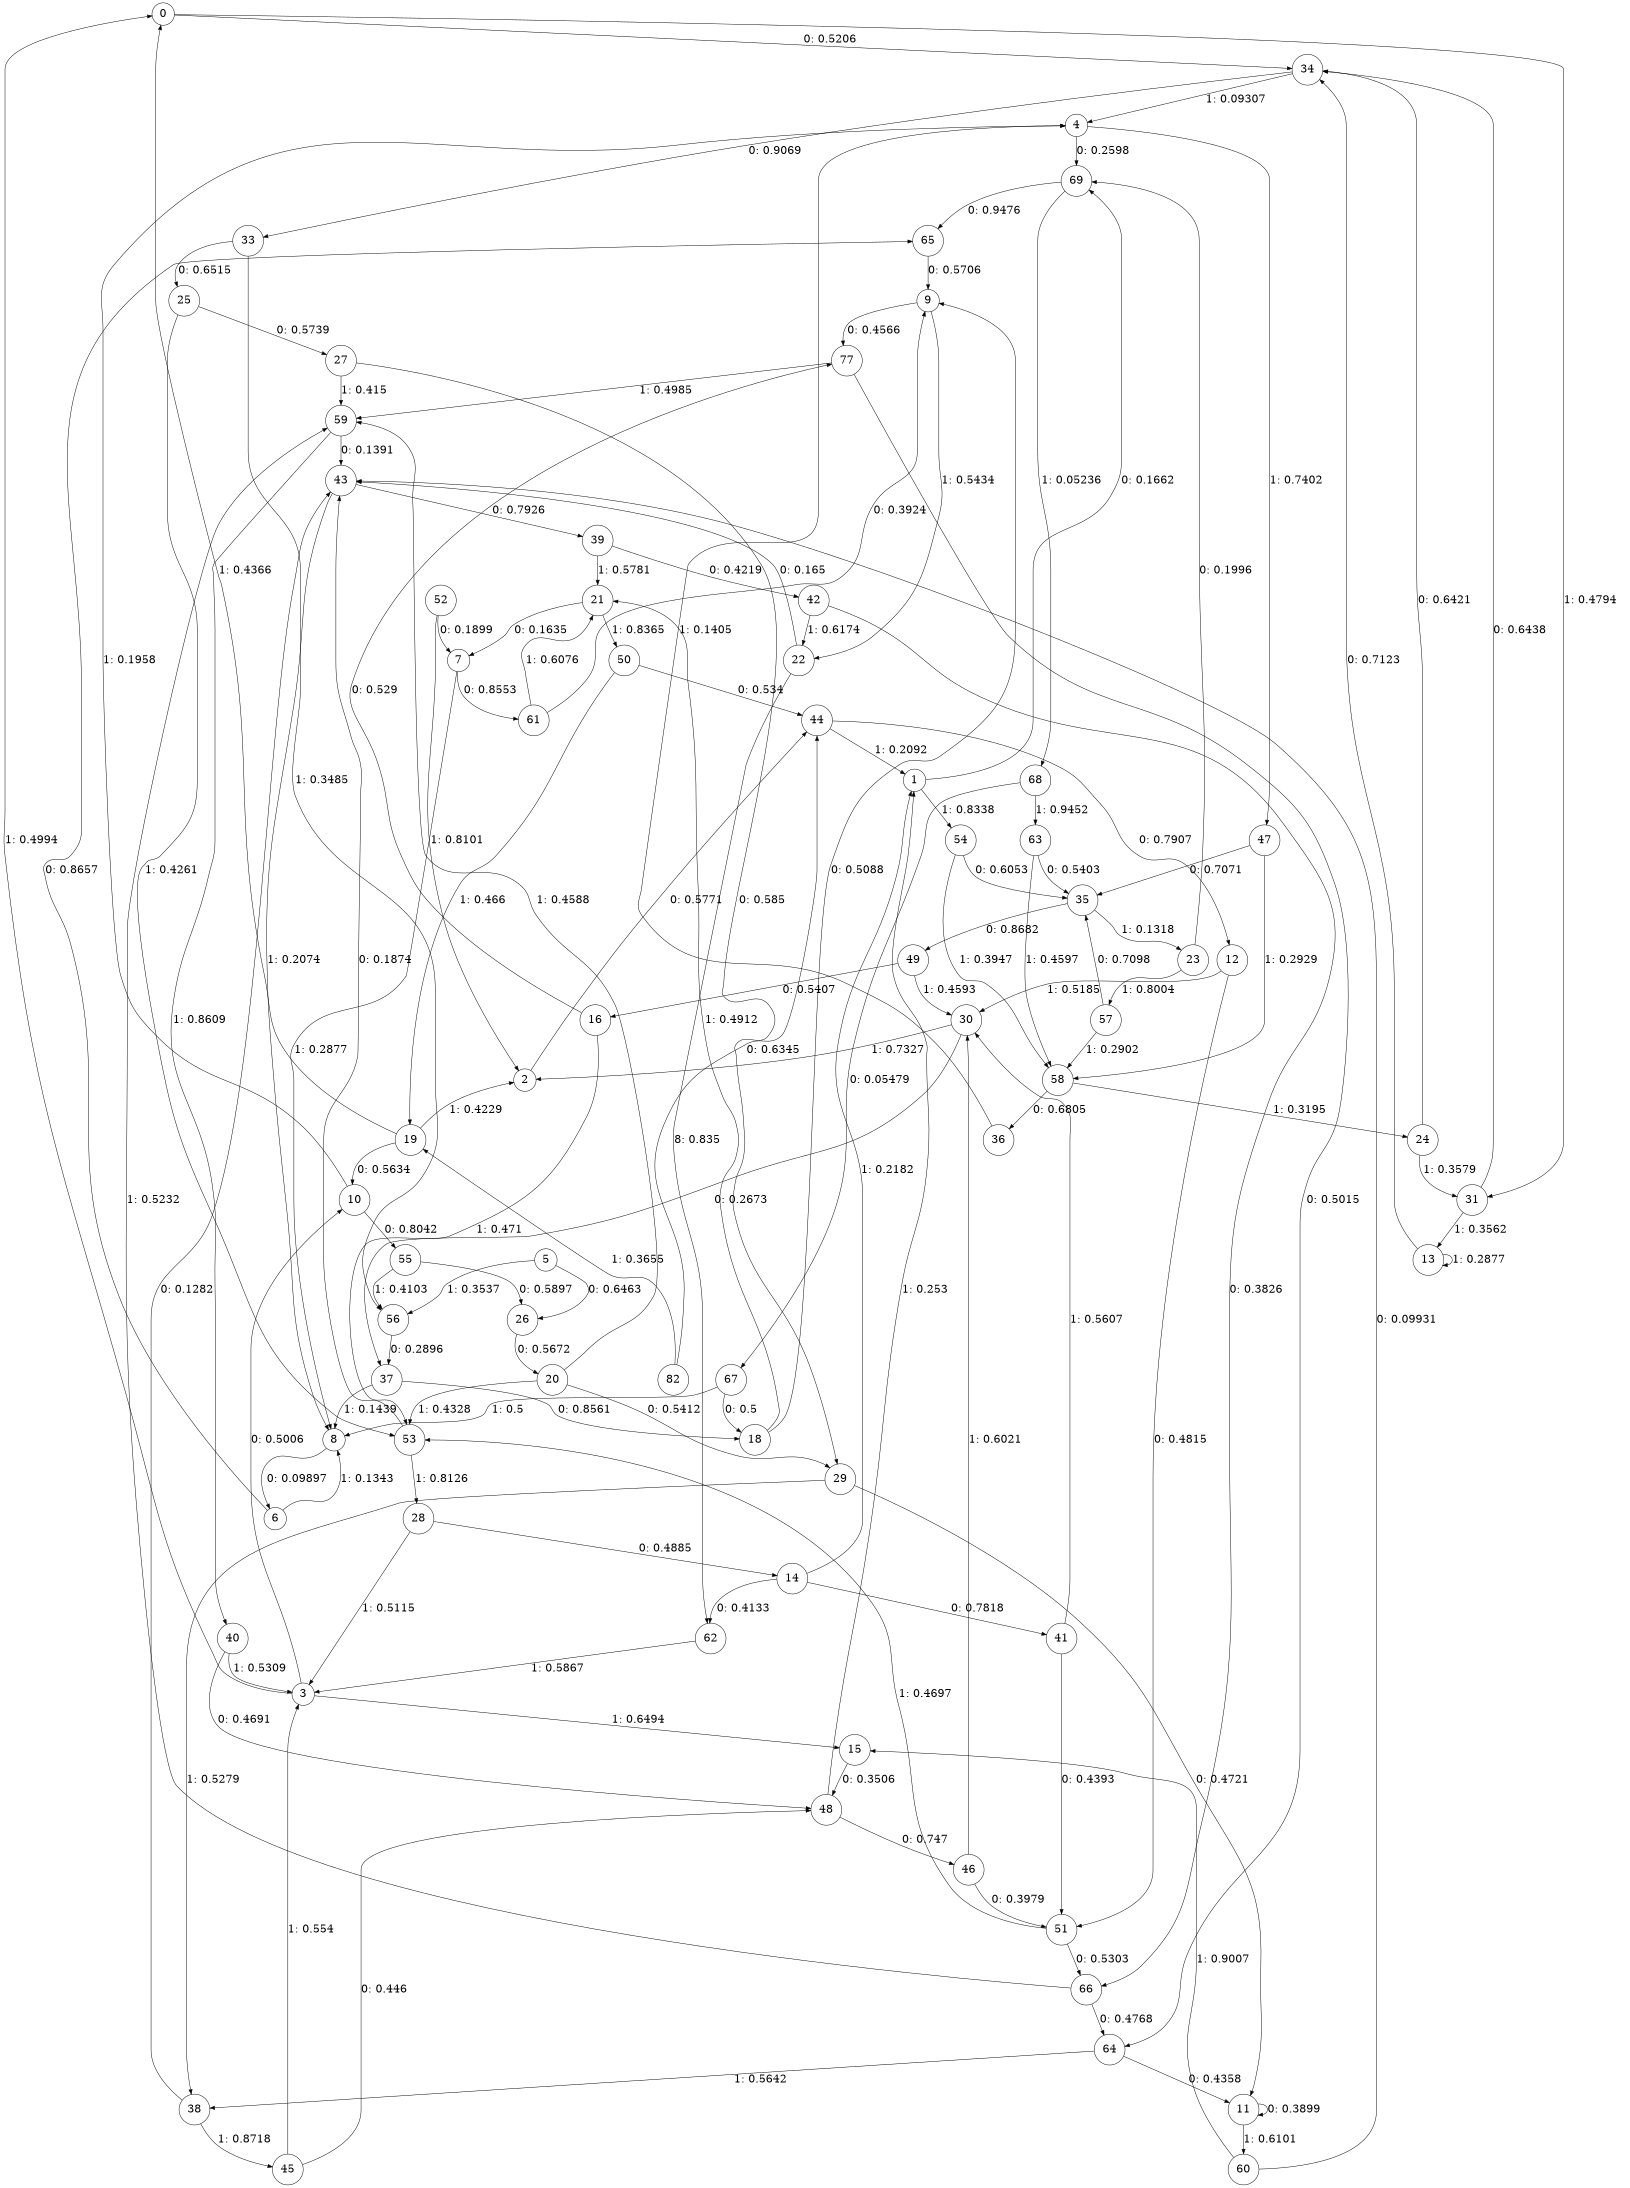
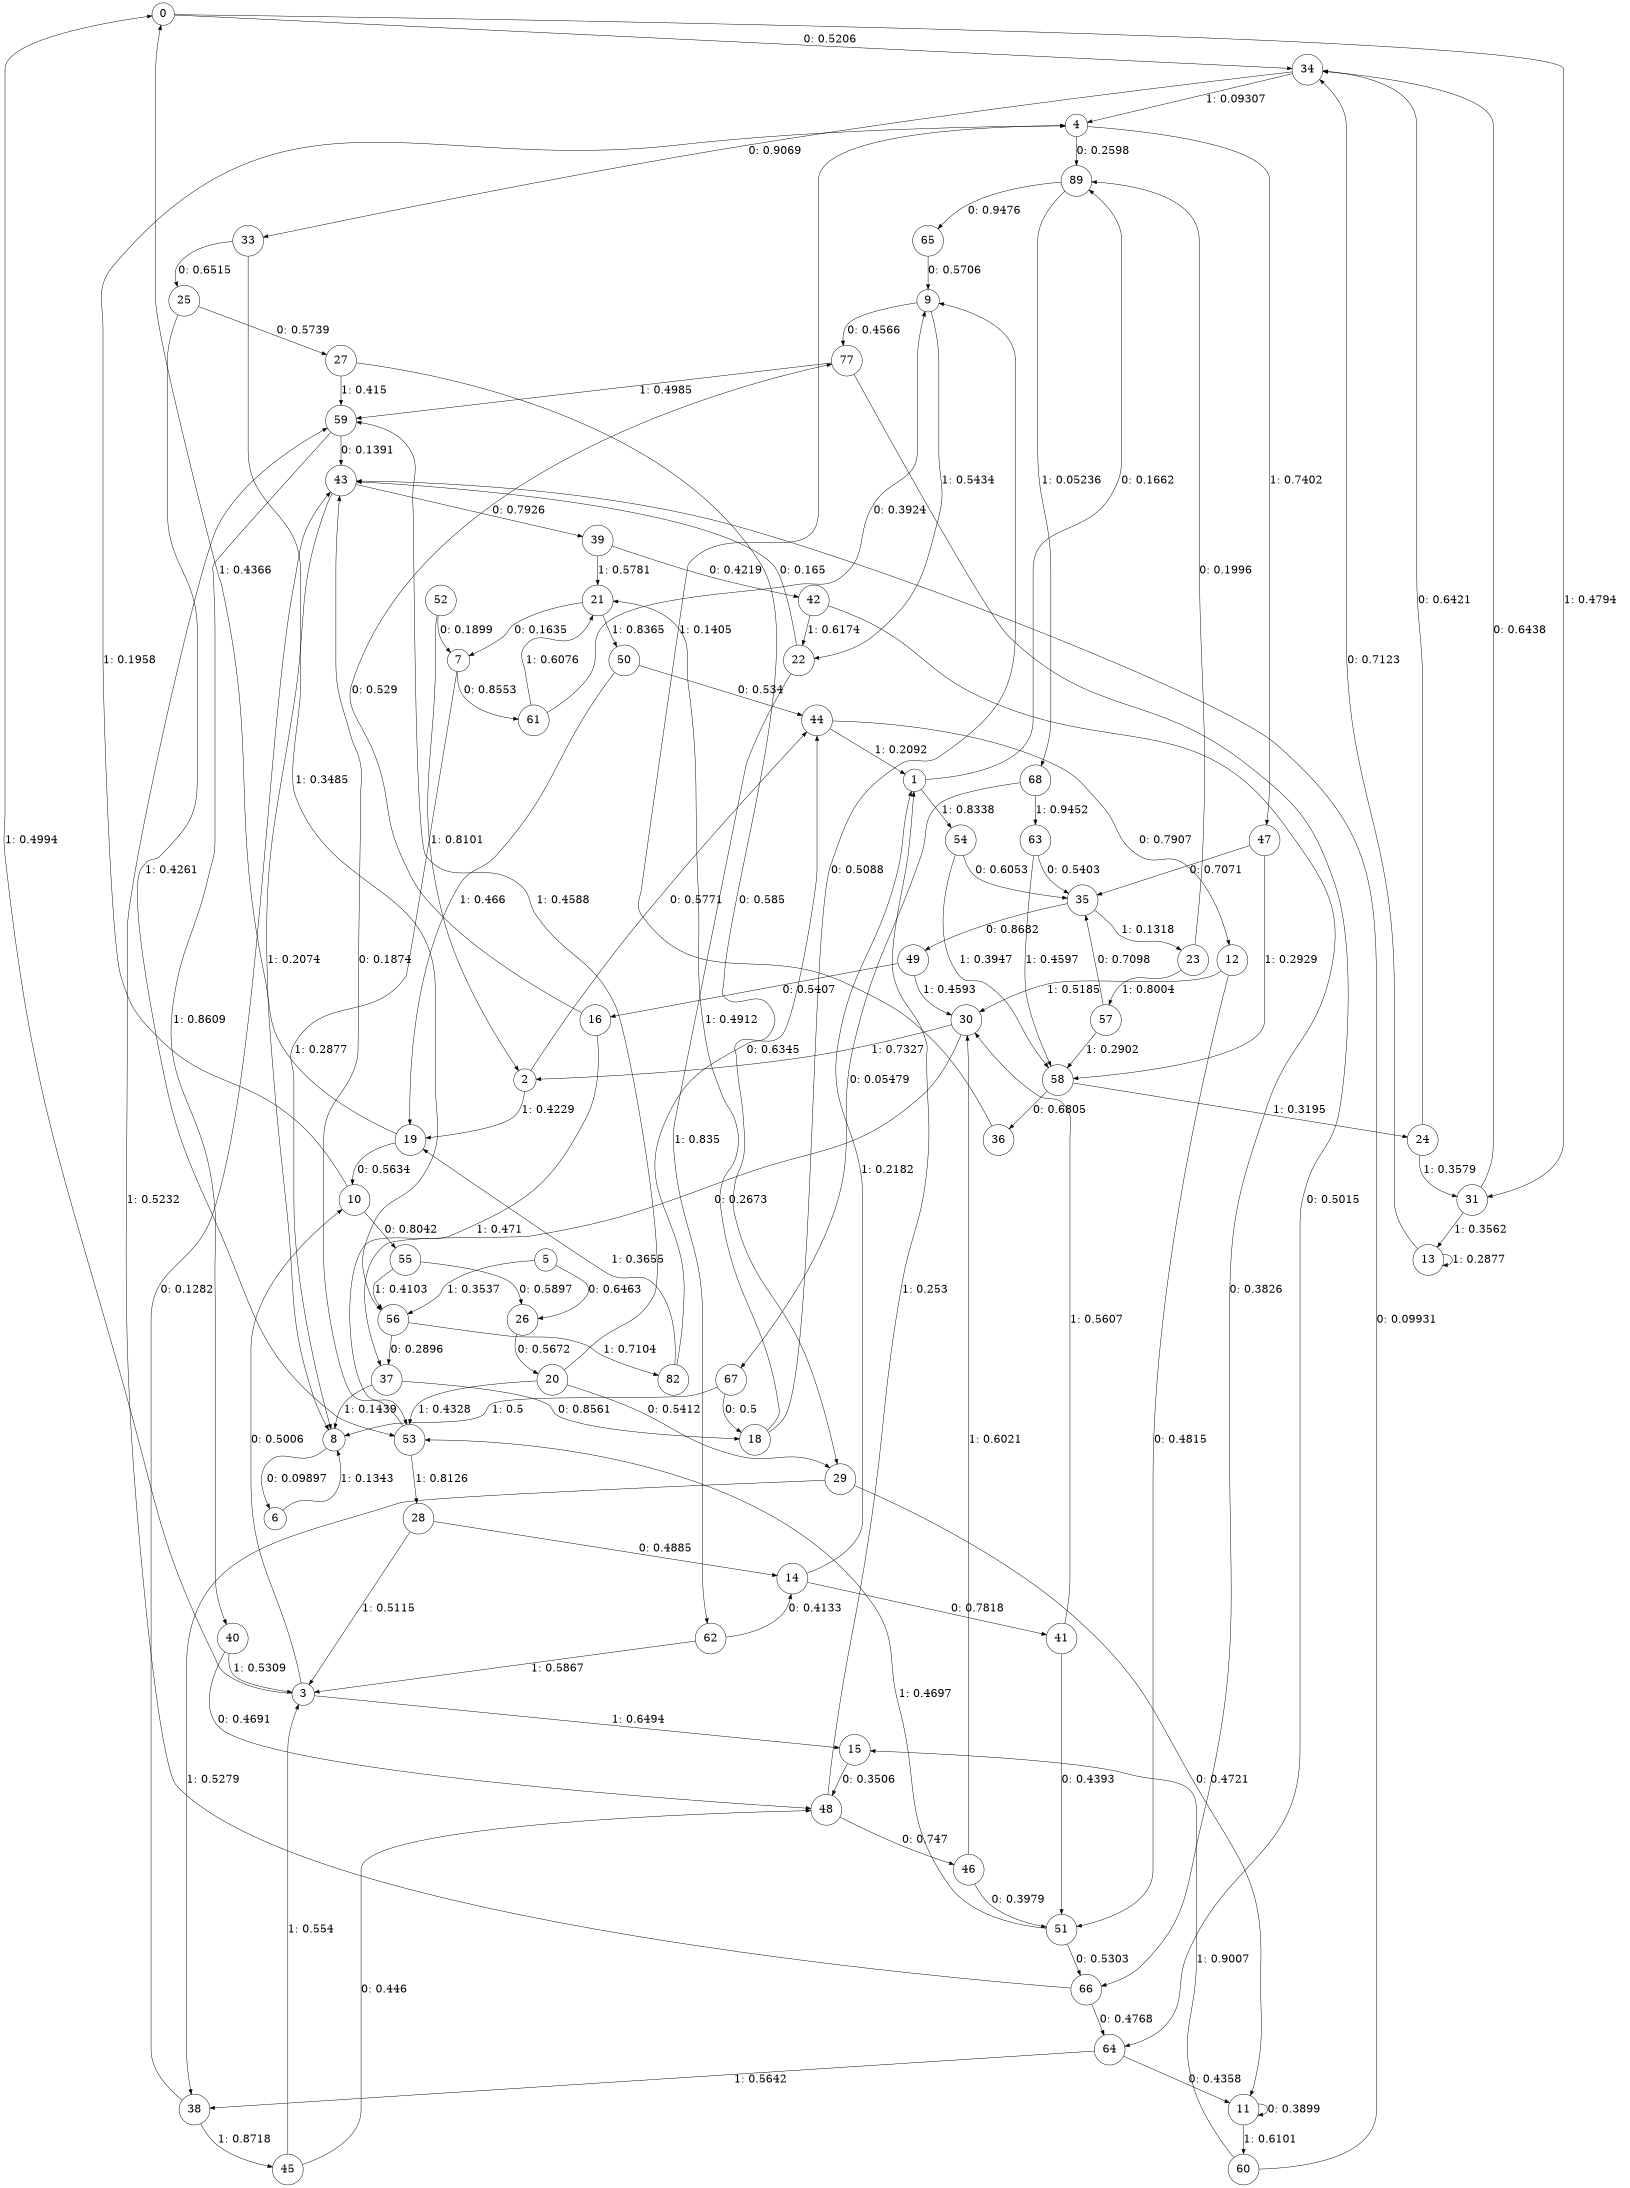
(1077, 181) -> (1077, 181)
(72, 542) -> none
(461, 1098) -> (487, 1128)
(704, 1140) -> (704, 1140)
none -> (534, 1337)
(736, 1589) -> (764, 1627)
